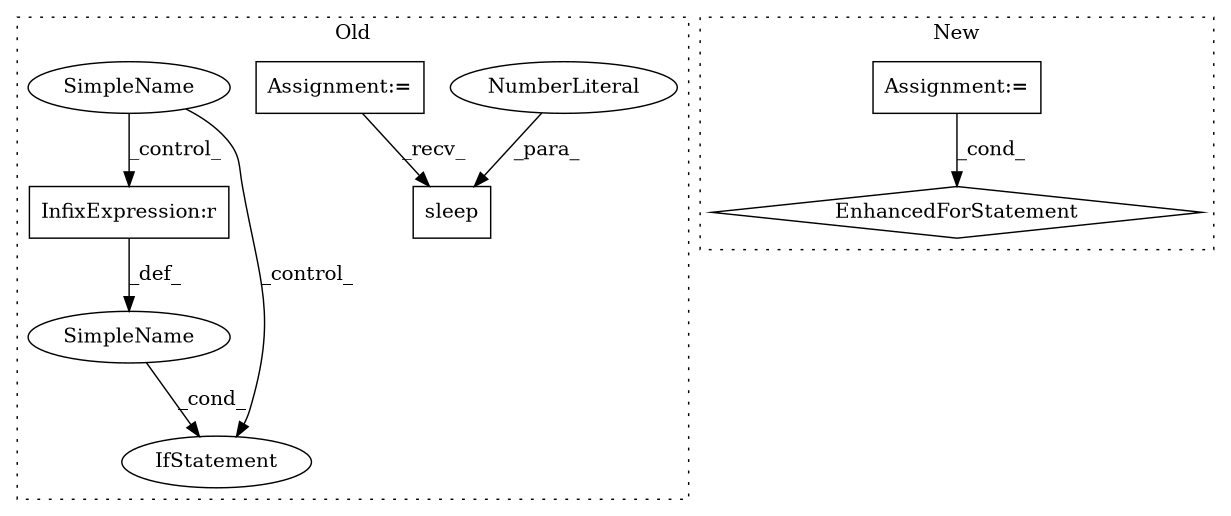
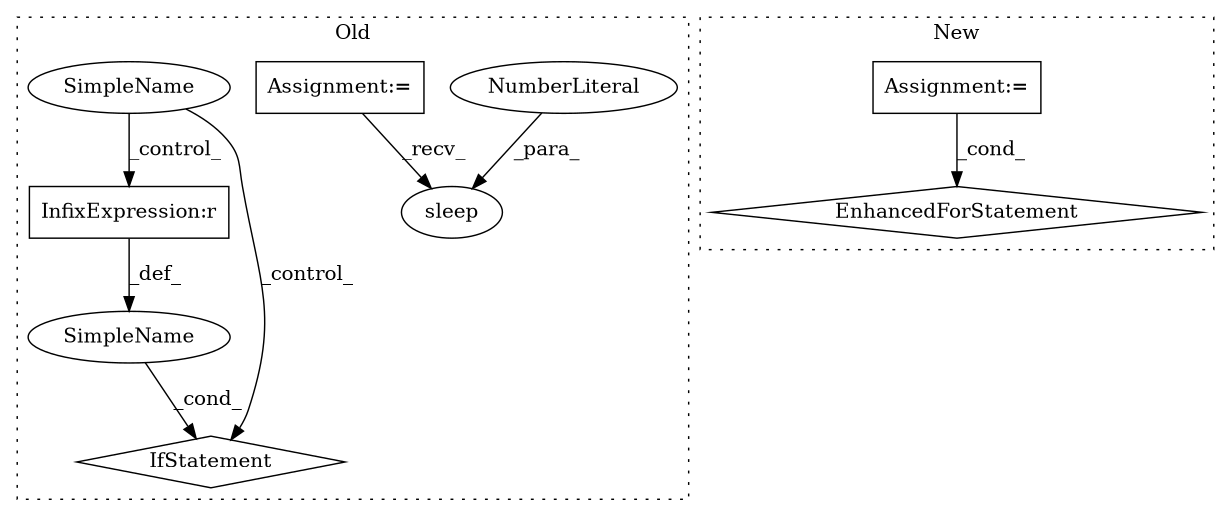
(452, 212) -> (452, 212)
(217, 462) -> (211, 462)
